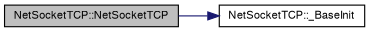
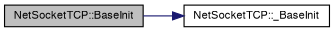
(91, 16) -> (74, 16)
